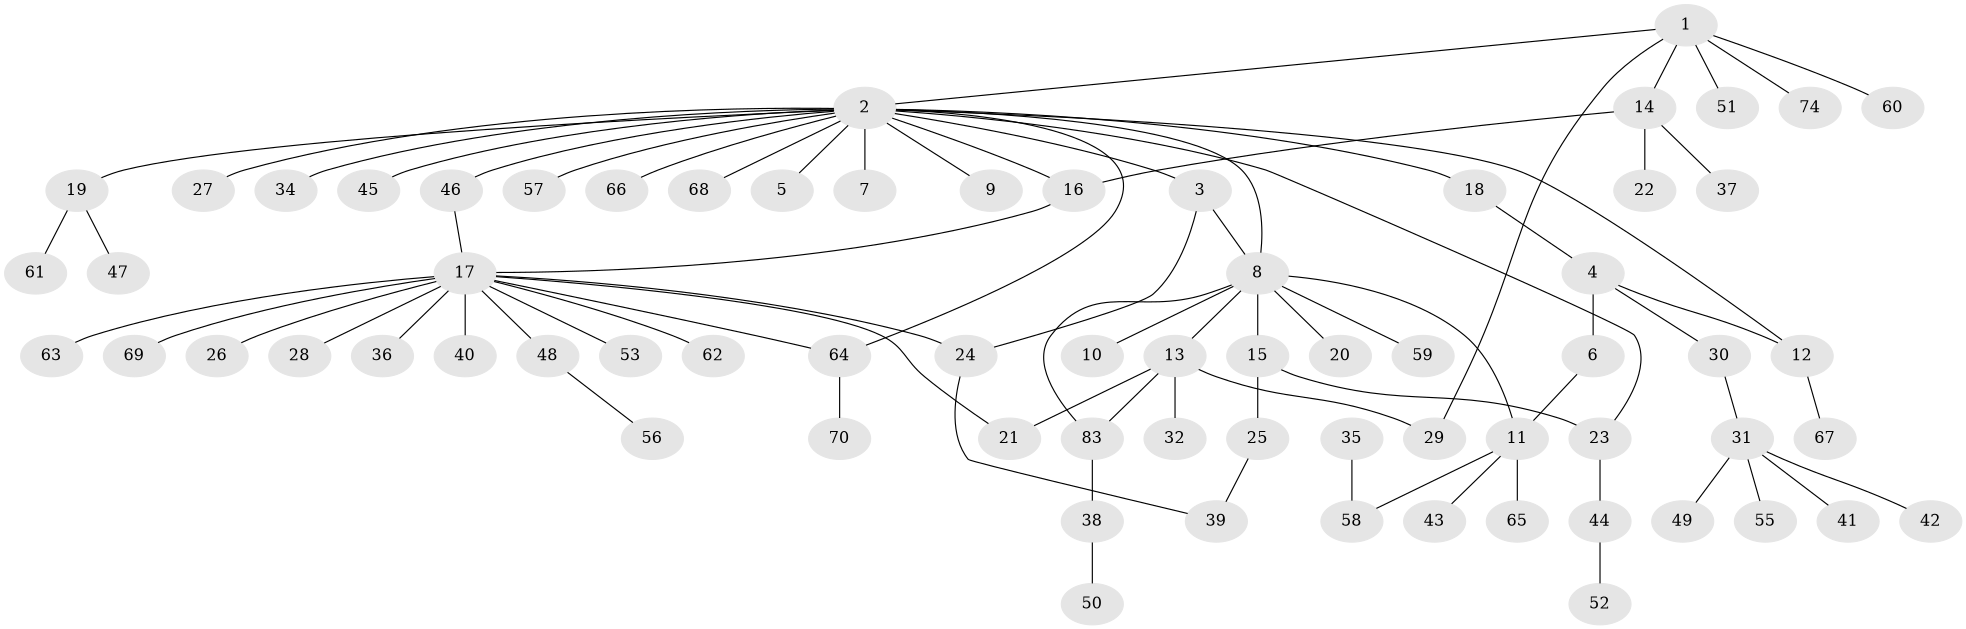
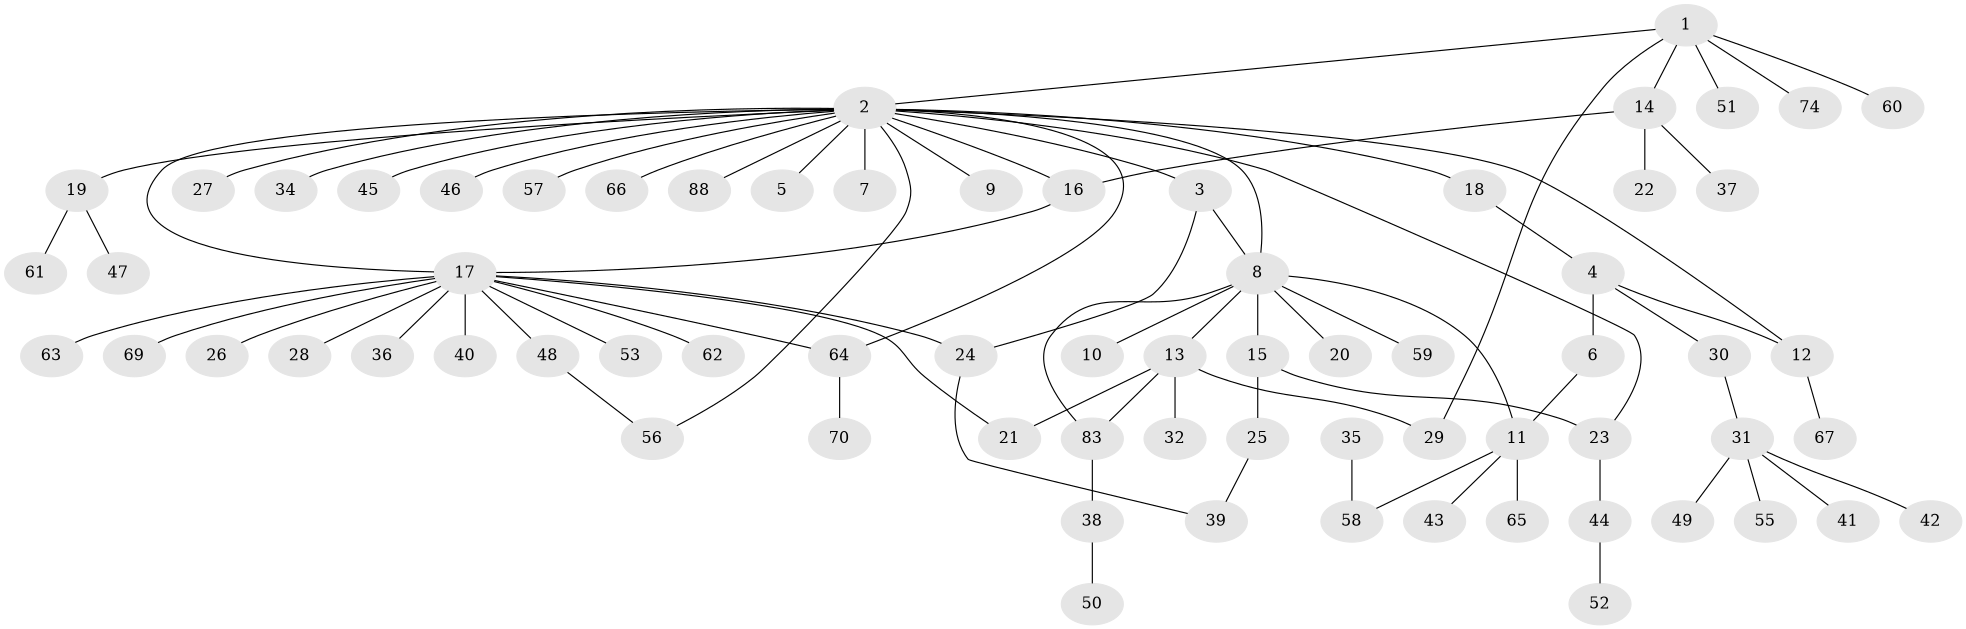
(700, 191) -> (700, 191)
(458, 232) -> (325, 133)
none -> (834, 297)
